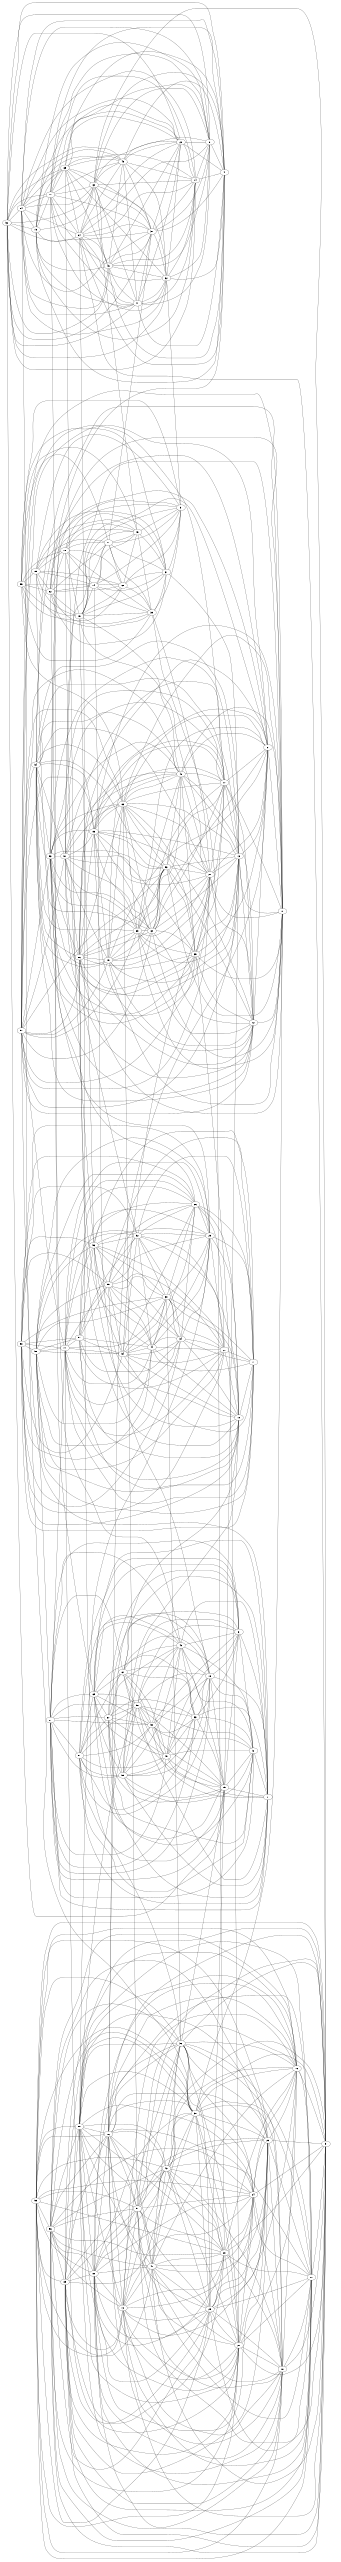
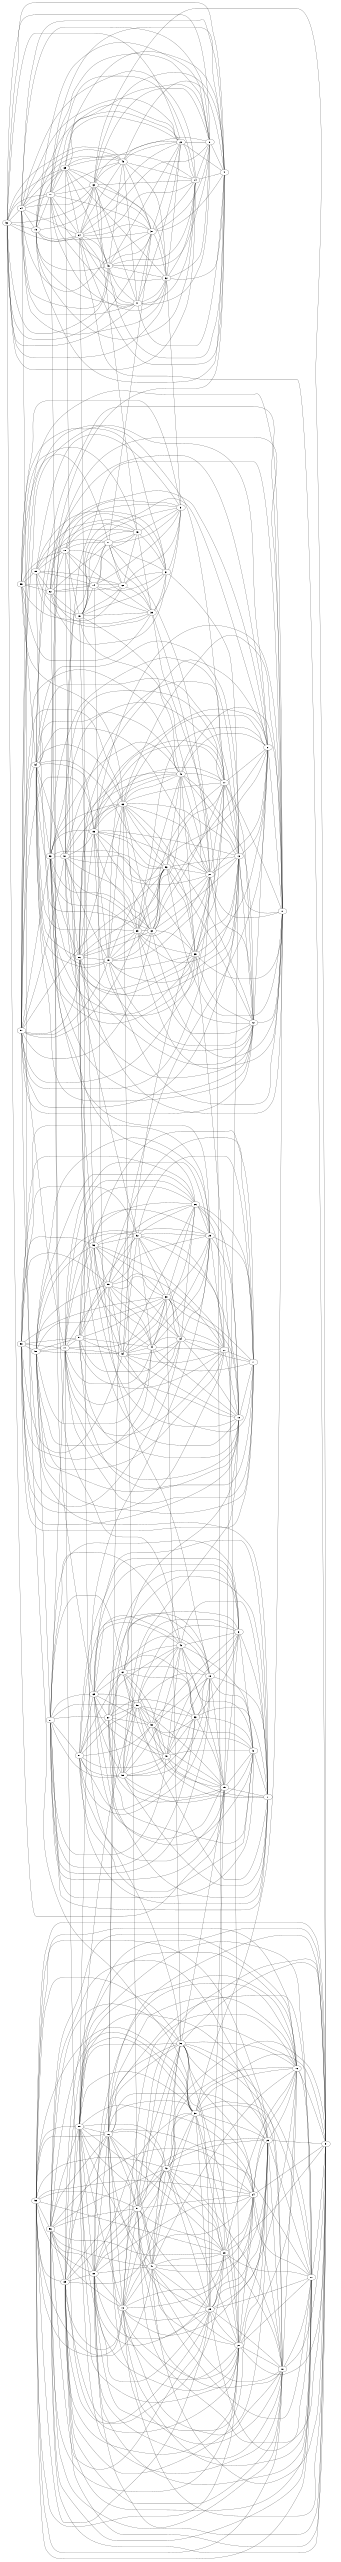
none -> (56, 239)
(43, 604) -> (29, 674)
(163, 951) -> (188, 699)
none -> (122, 1320)
(101, 1723) -> none
